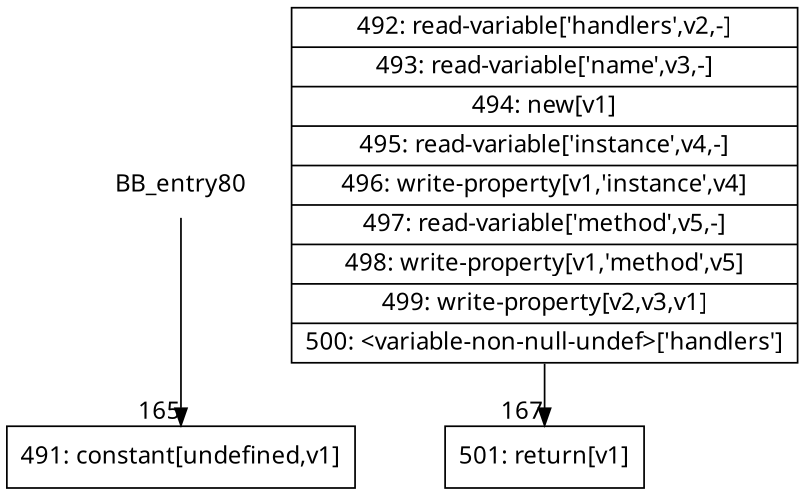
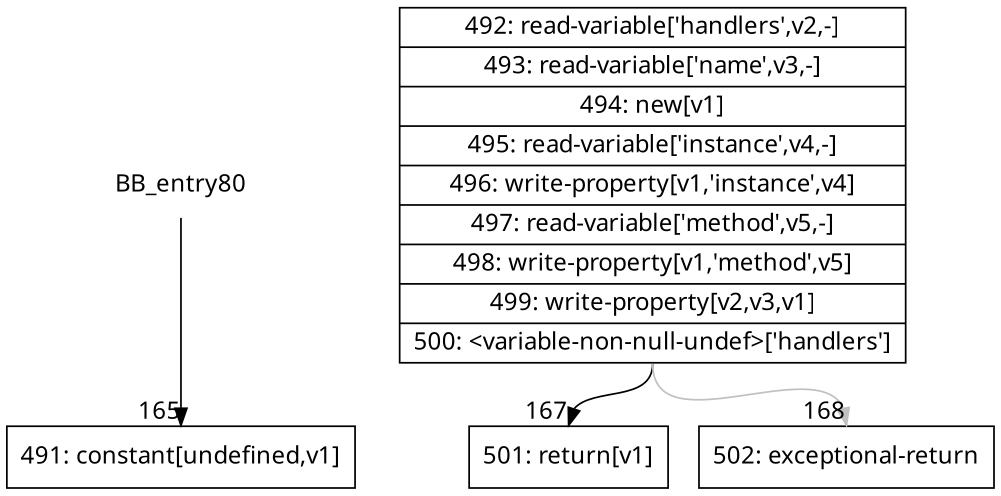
none -> (846, 457)
